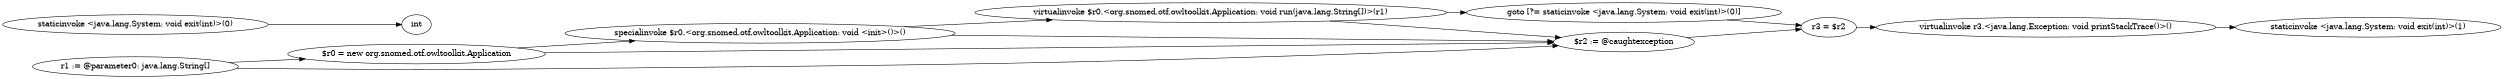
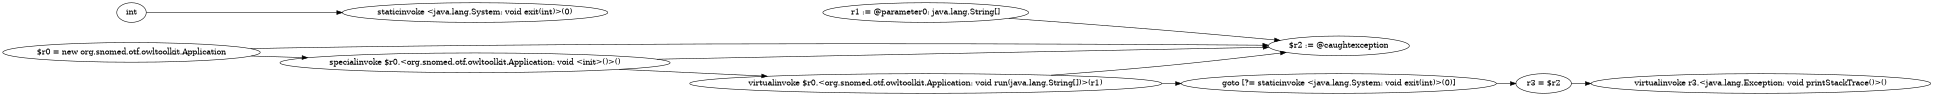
(332, 25) -> (242, 13)
(2368, 27) -> none
(1741, 34) -> none
(264, 61) -> none
